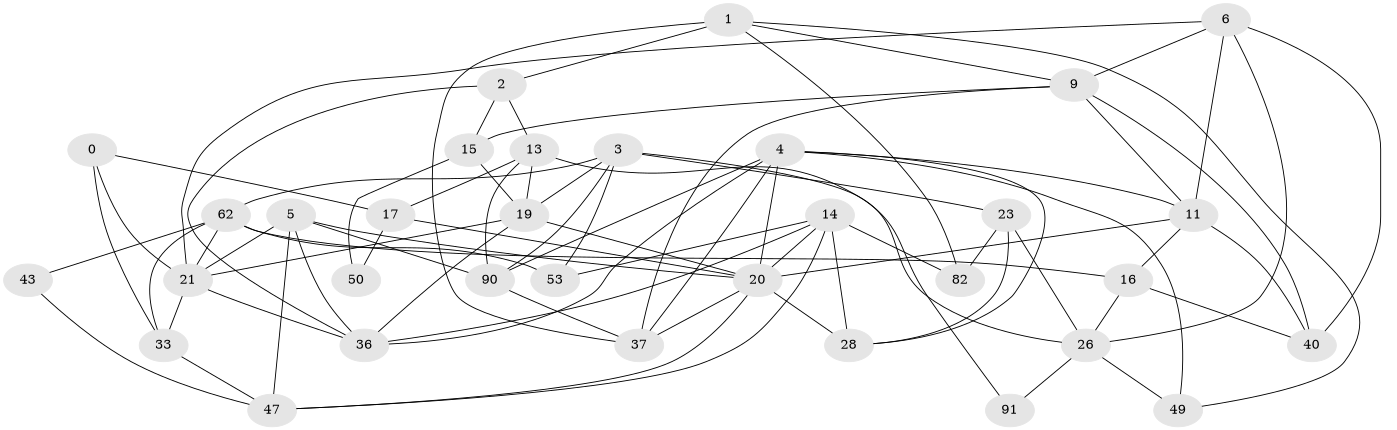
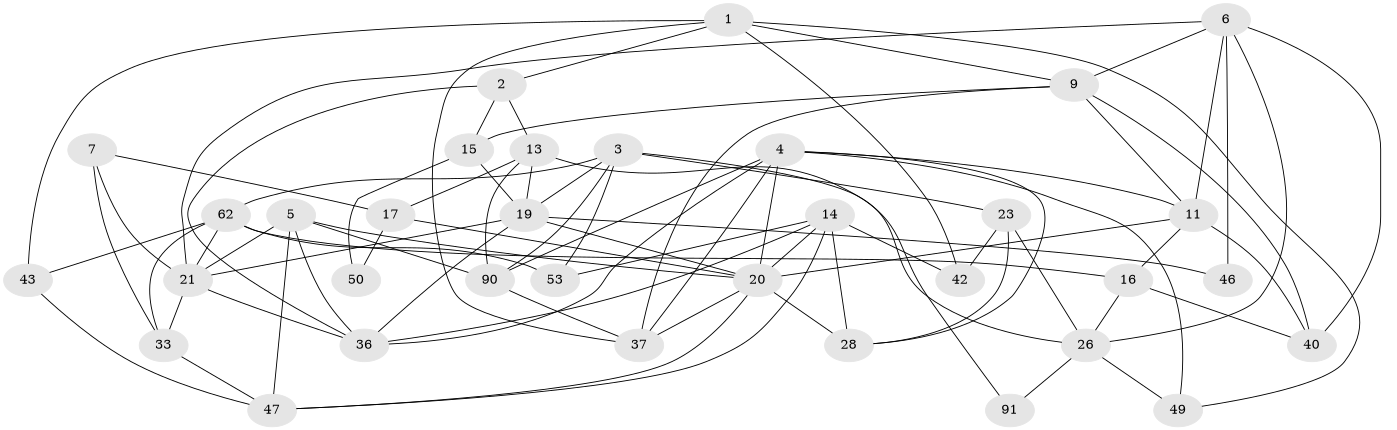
none -> (299, 36)
(92, 150) -> (92, 150)
(960, 280) -> (960, 280)
none -> (1228, 280)
